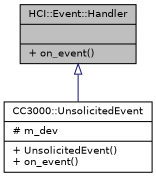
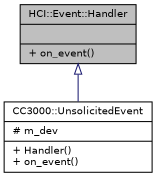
(65, 151) -> (42, 151)
